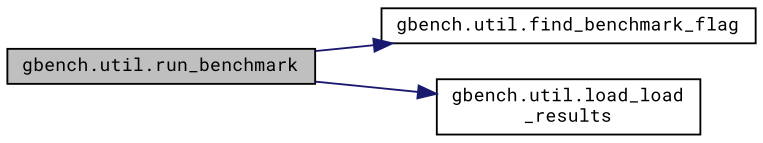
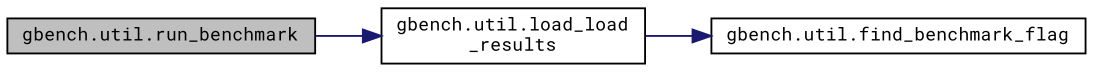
(345, 48) -> (669, 36)
